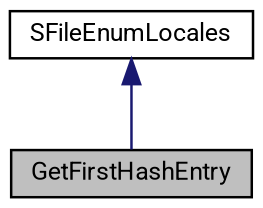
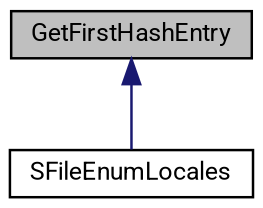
(131, 117) -> (131, 117)
